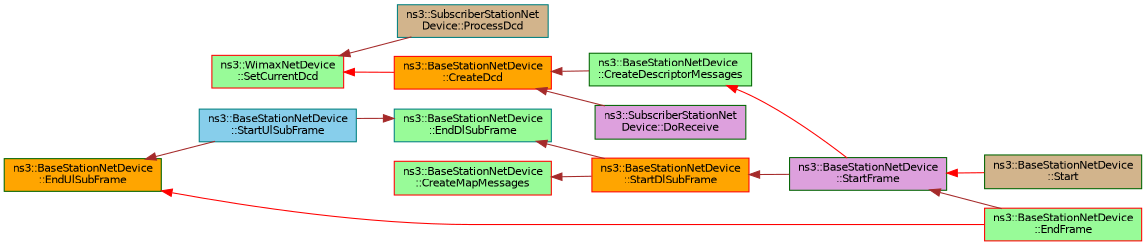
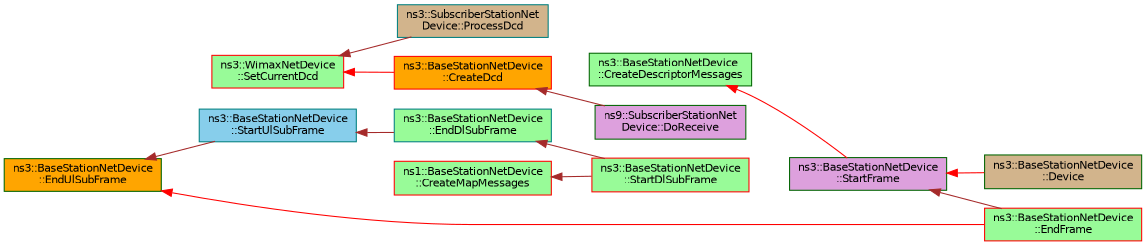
(576, 71) -> none
(370, 118) -> (381, 133)
(670, 122) -> (670, 122)
(1063, 172) -> (1063, 172)
(774, 174) -> none
(670, 175) -> (670, 175)
(473, 178) -> (473, 178)
